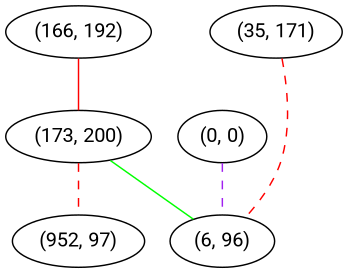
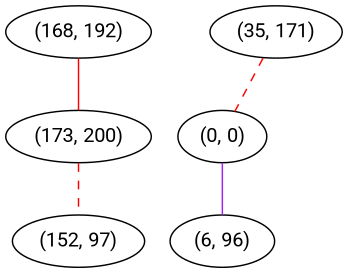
(79, 32) -> (79, 32)
(285, 143) -> (249, 85)
(222, 189) -> (222, 189)
(152, 190) -> none
(79, 241) -> (79, 241)
